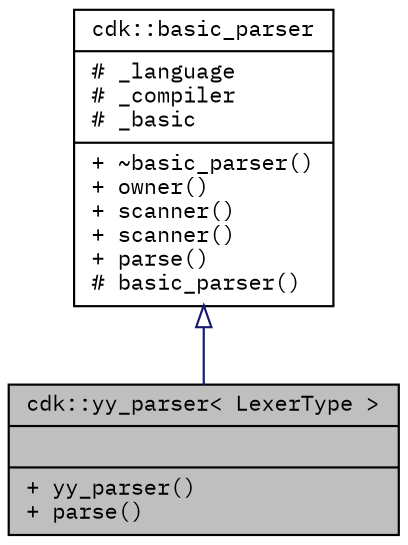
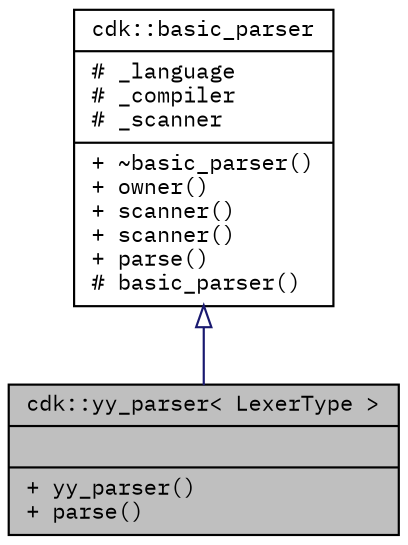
(145, 120) -> (158, 120)
